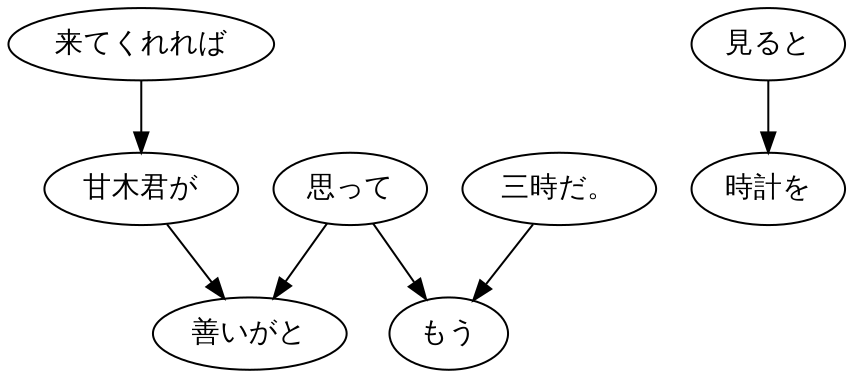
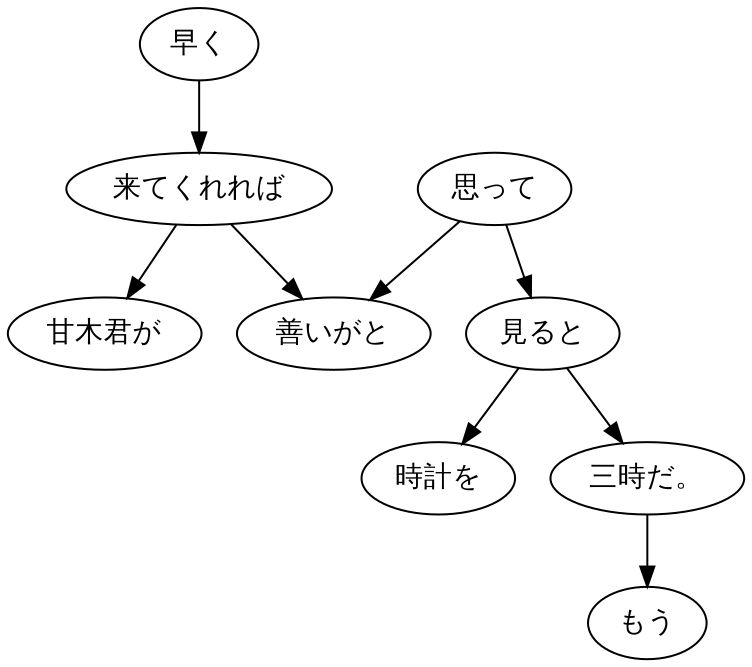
none -> (199, 44)
(189, 253) -> (259, 254)
(394, 253) -> (515, 251)
none -> (589, 397)
